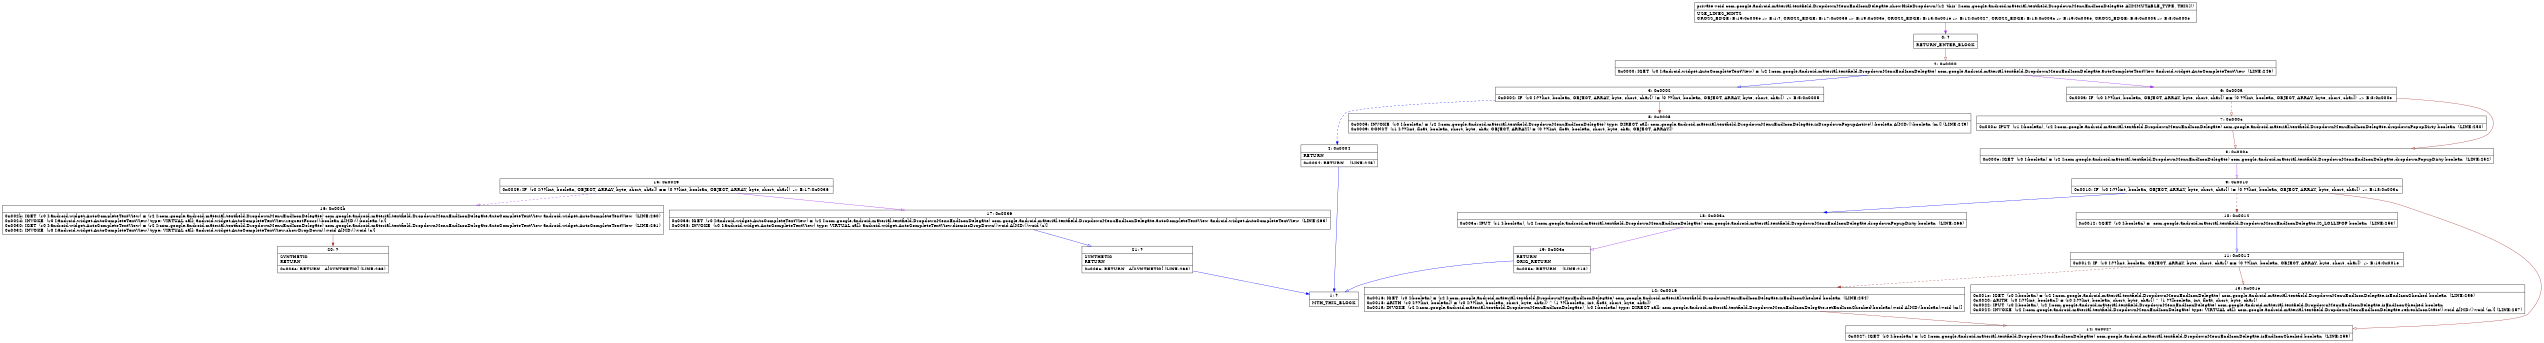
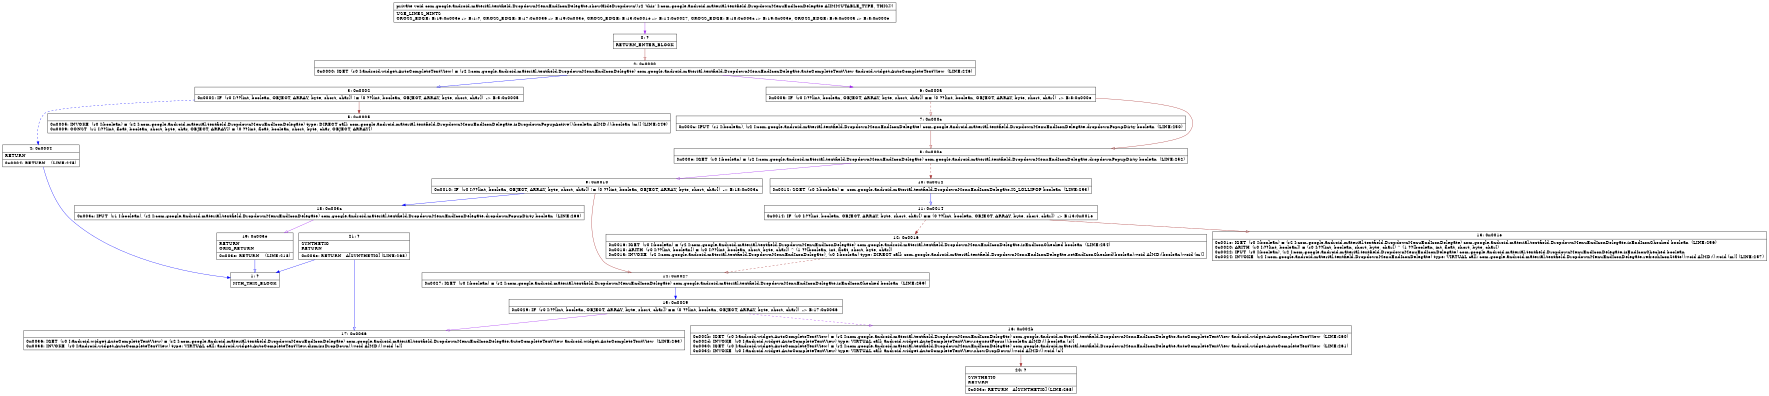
(2237, 201) -> (931, 169)
(1060, 237) -> (354, 293)
none -> (676, 292)
(1912, 318) -> (776, 265)
